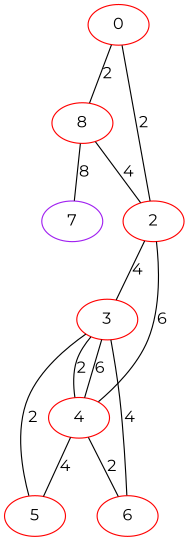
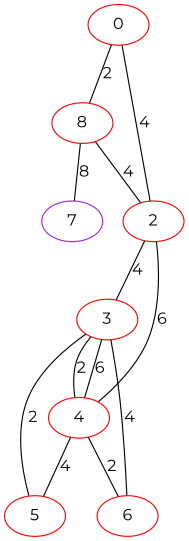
(144, 123) -> (145, 123)
